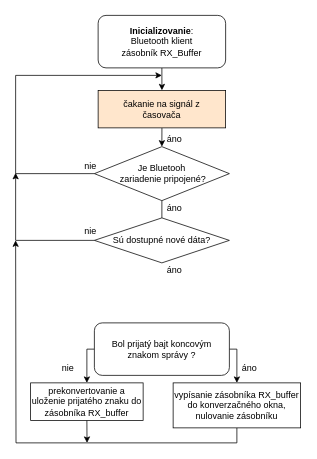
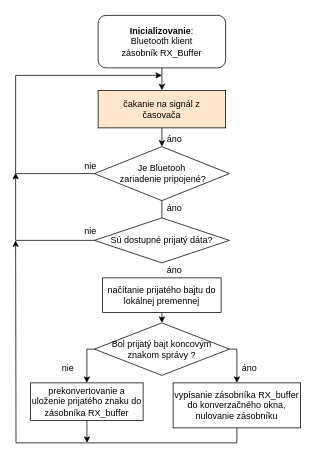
(162, 240) -> (162, 240)
none -> (162, 295)
none -> (162, 315)
(162, 349) -> (162, 349)
